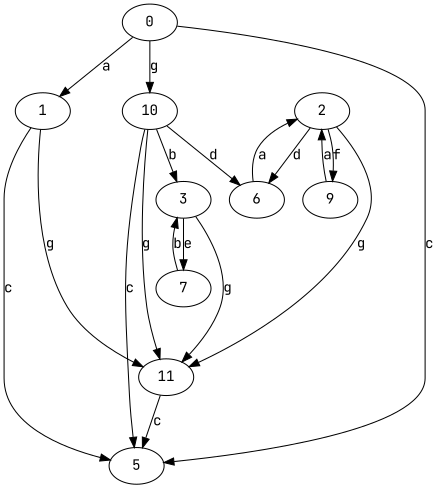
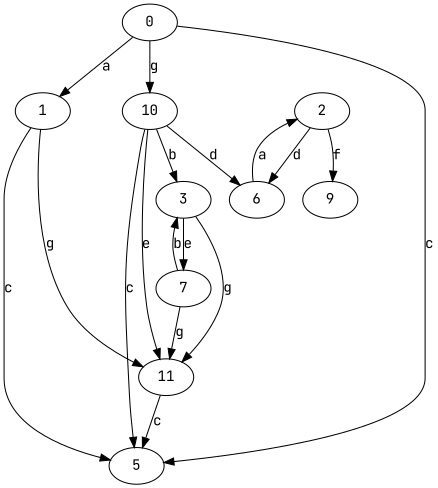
(323, 161) -> none
(146, 244) -> (146, 244)
(332, 269) -> (176, 328)
